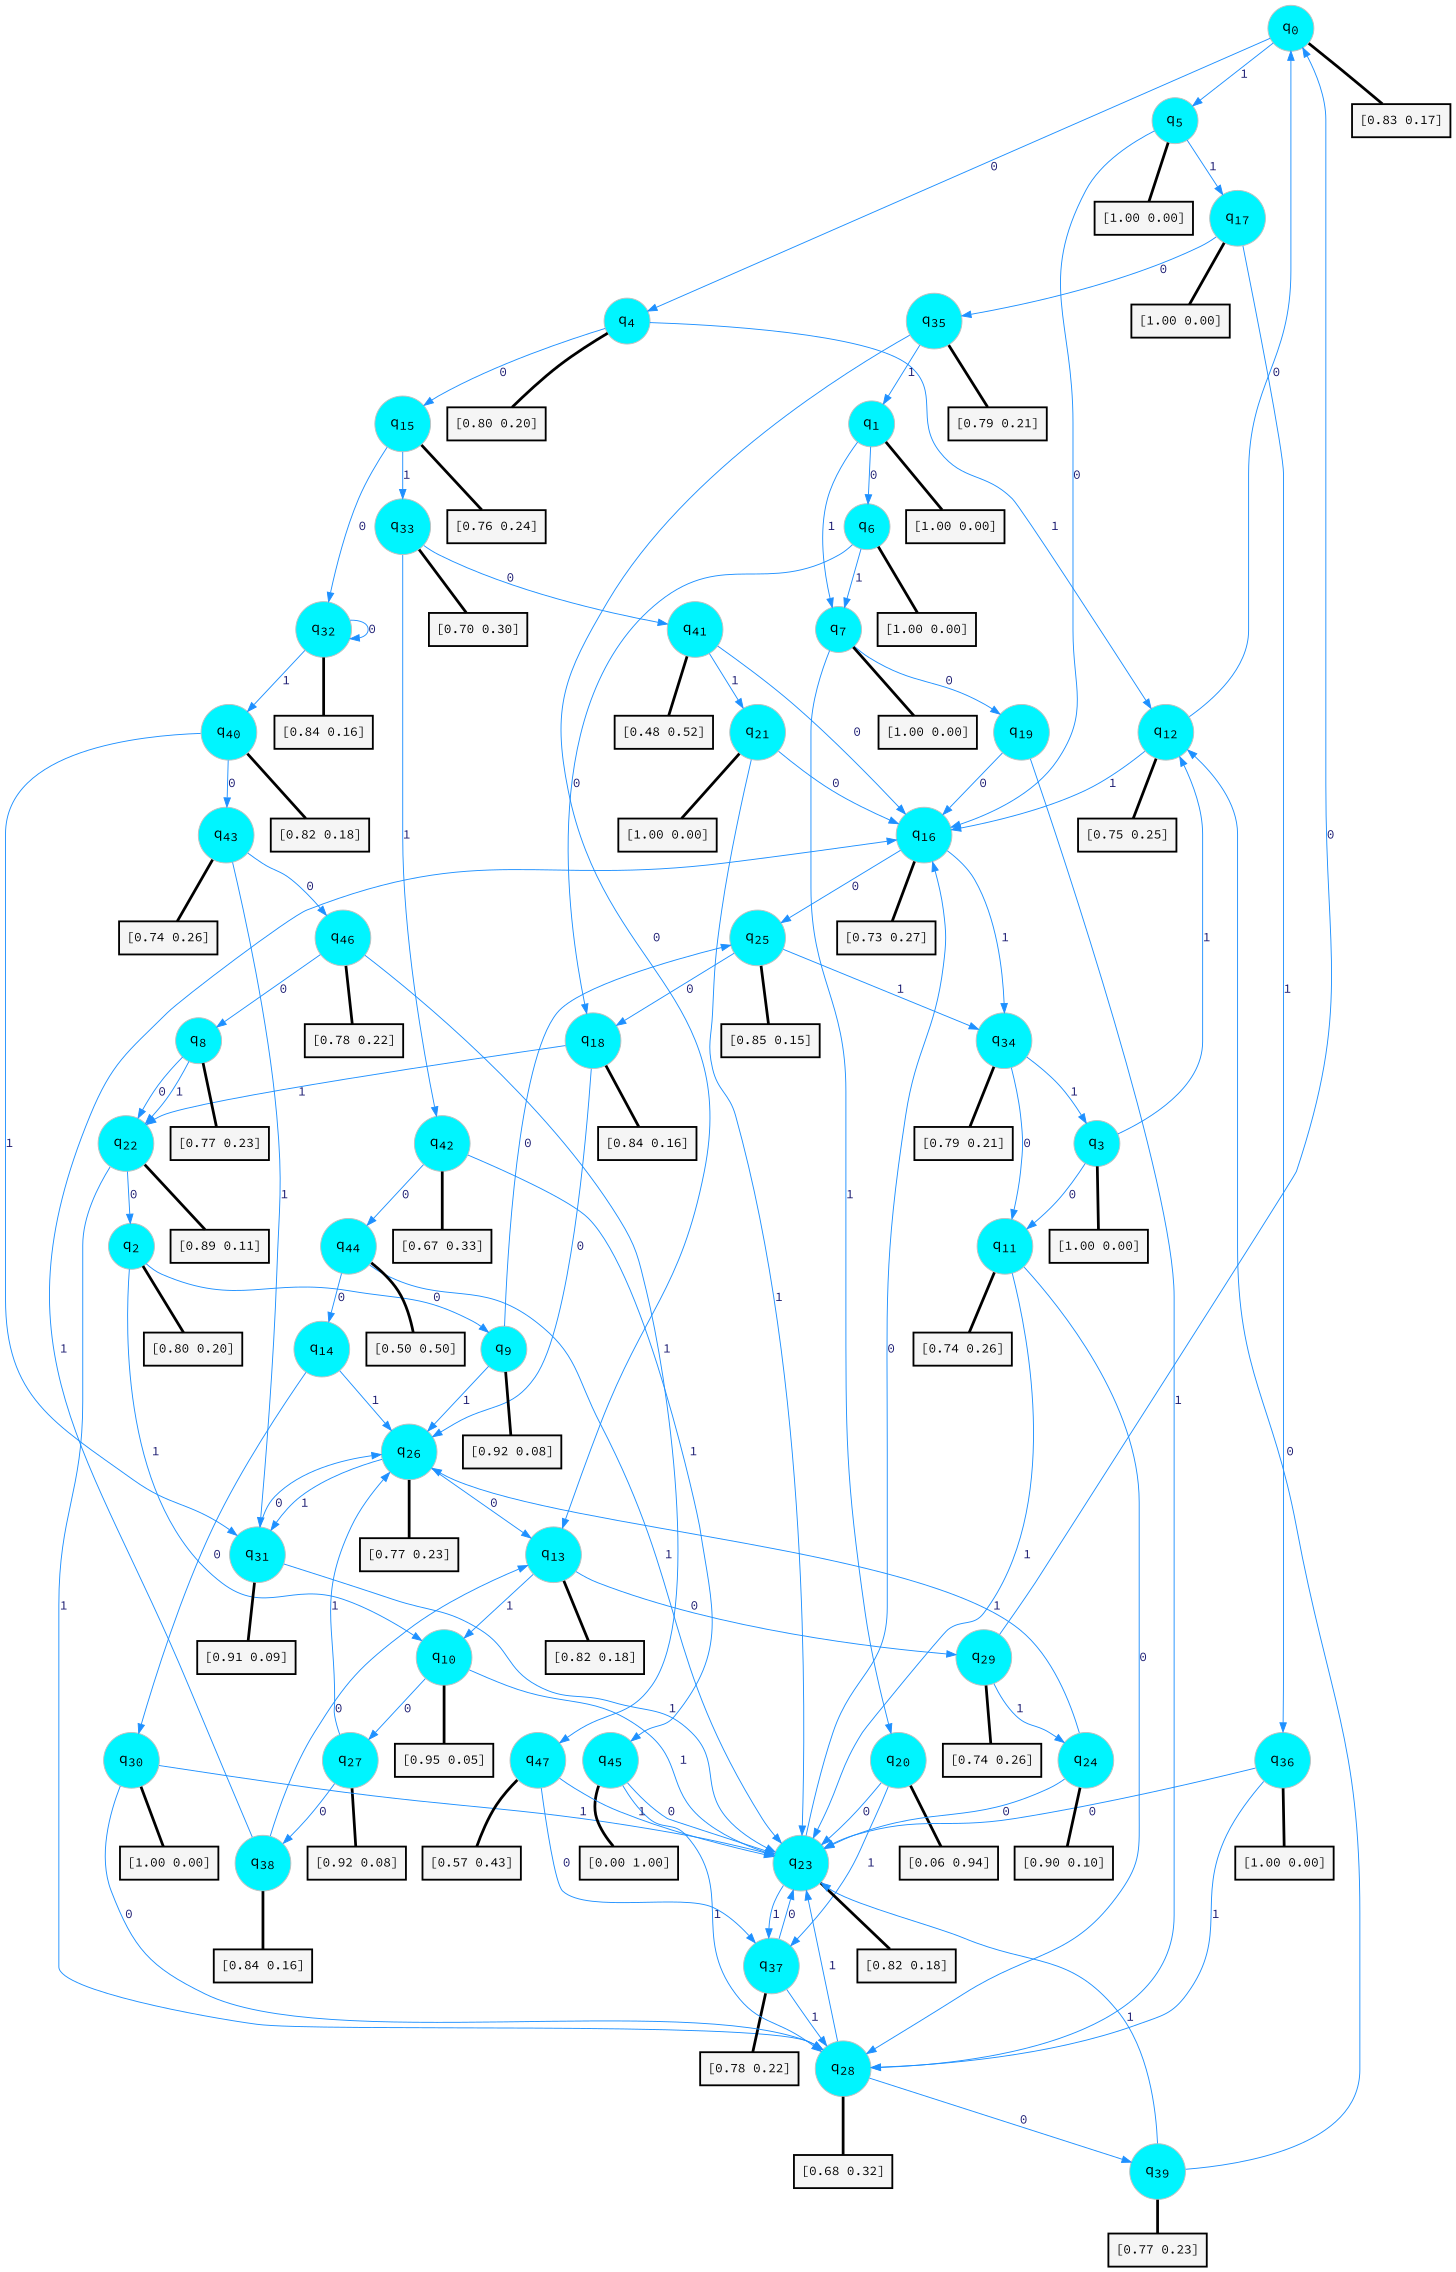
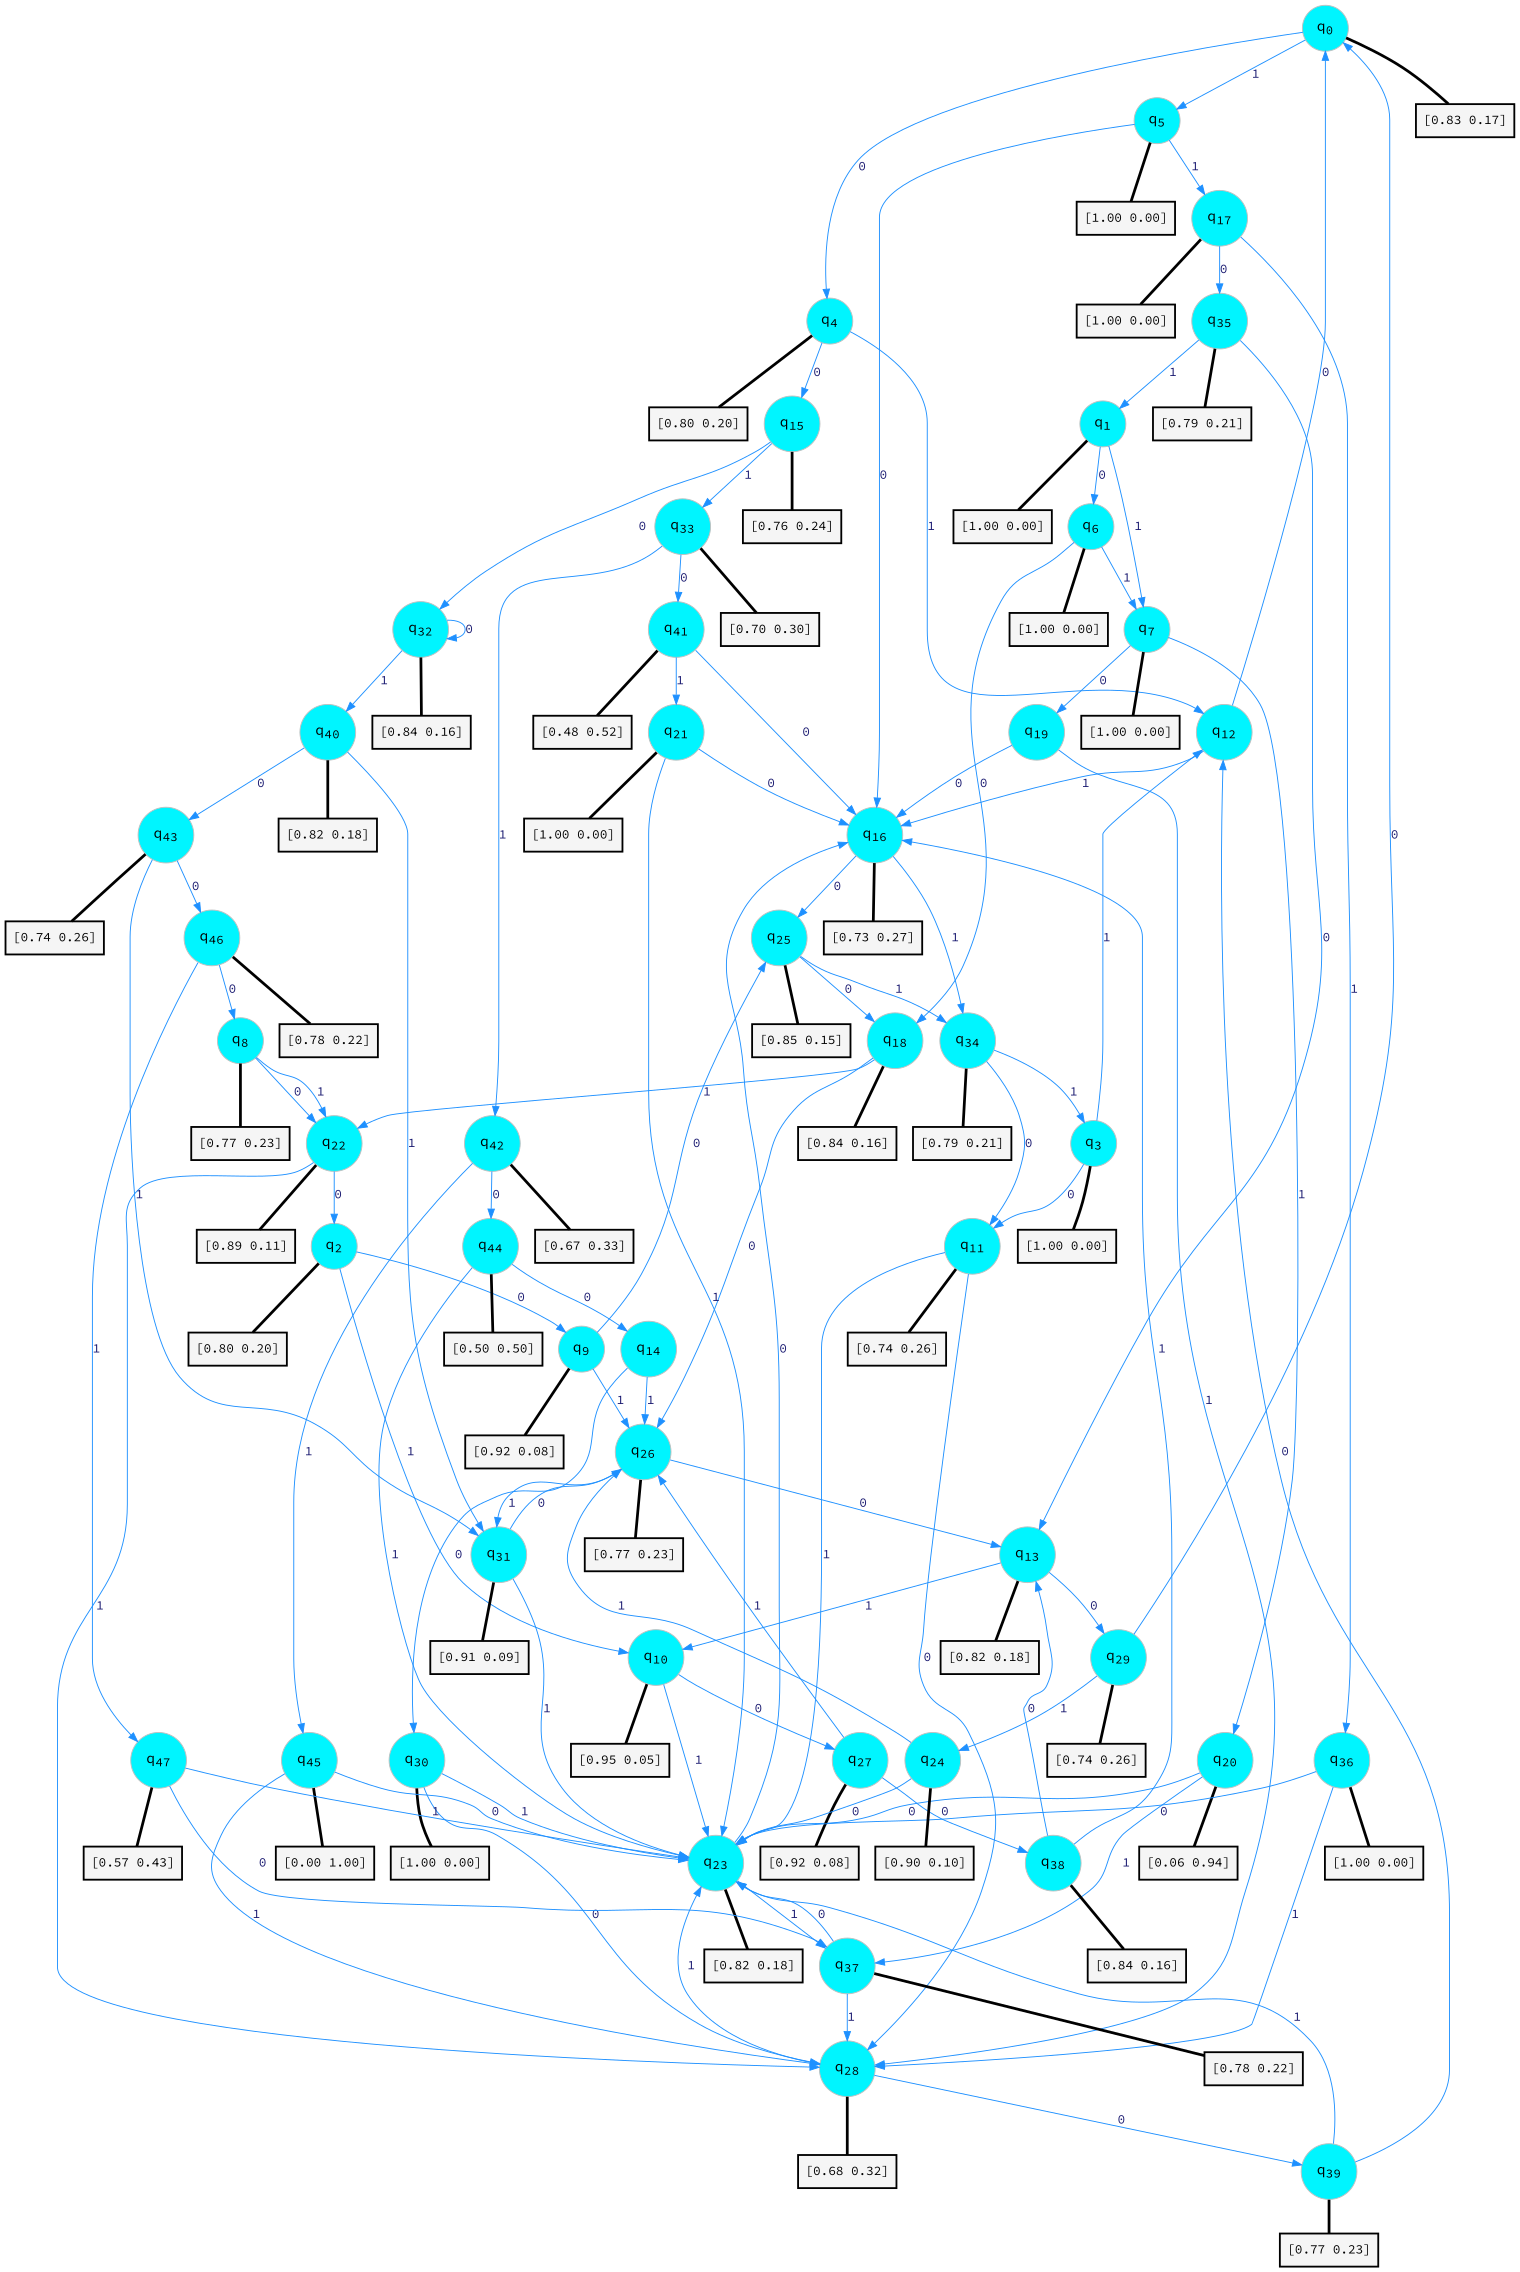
(1127, 835) -> none
